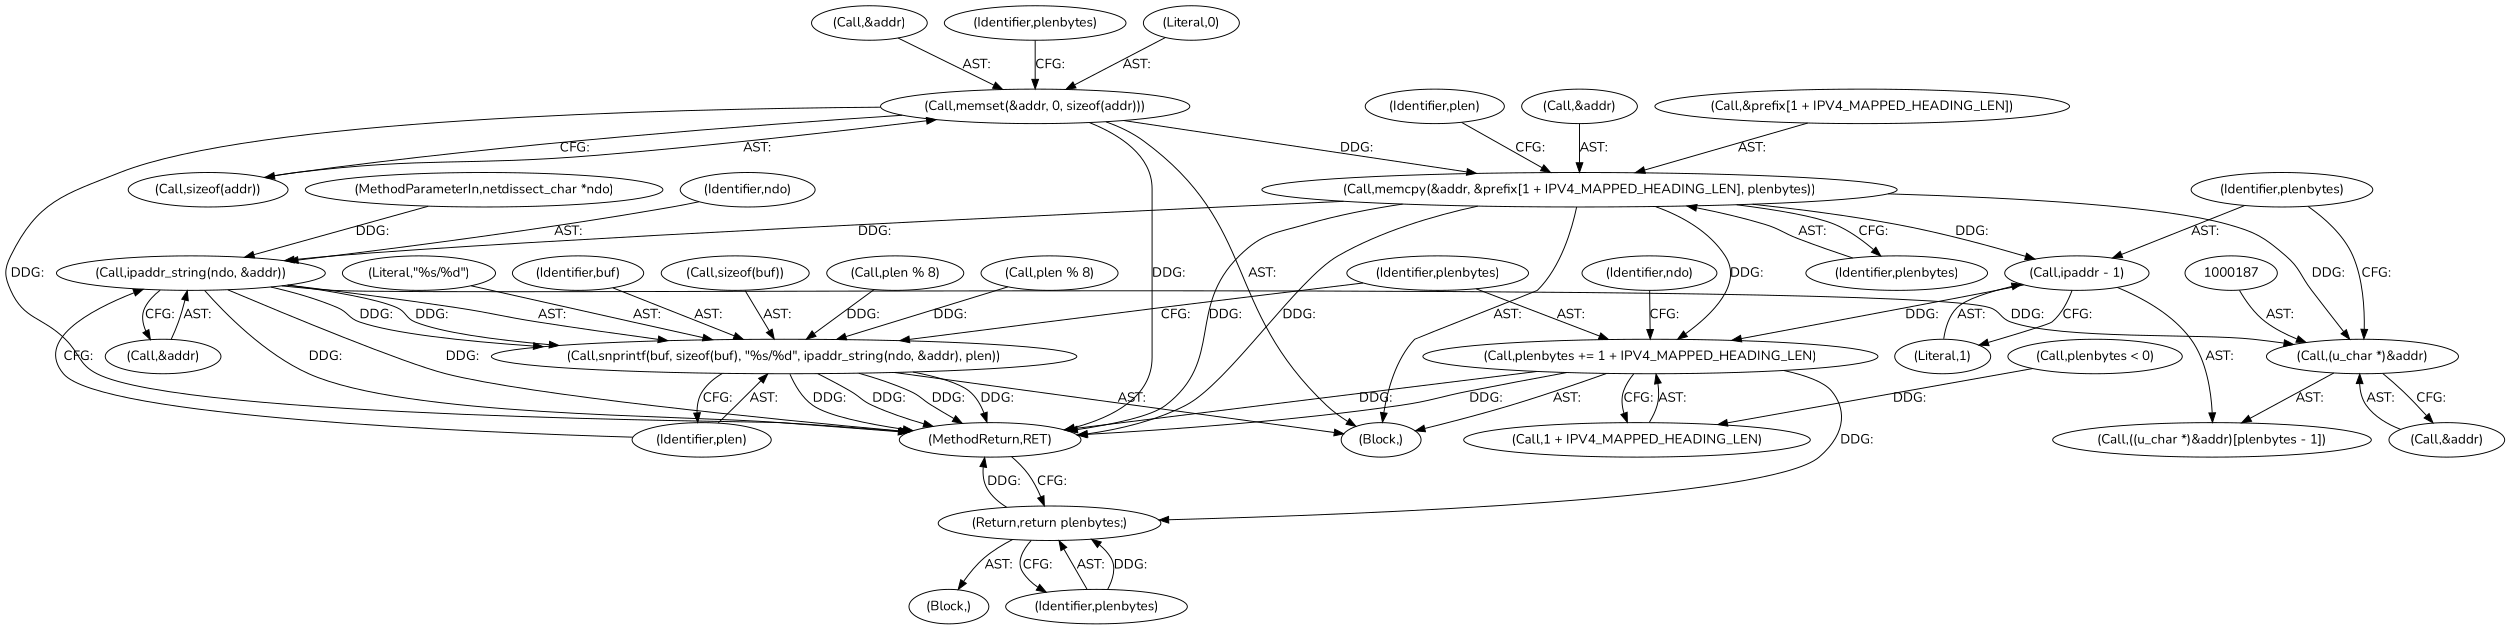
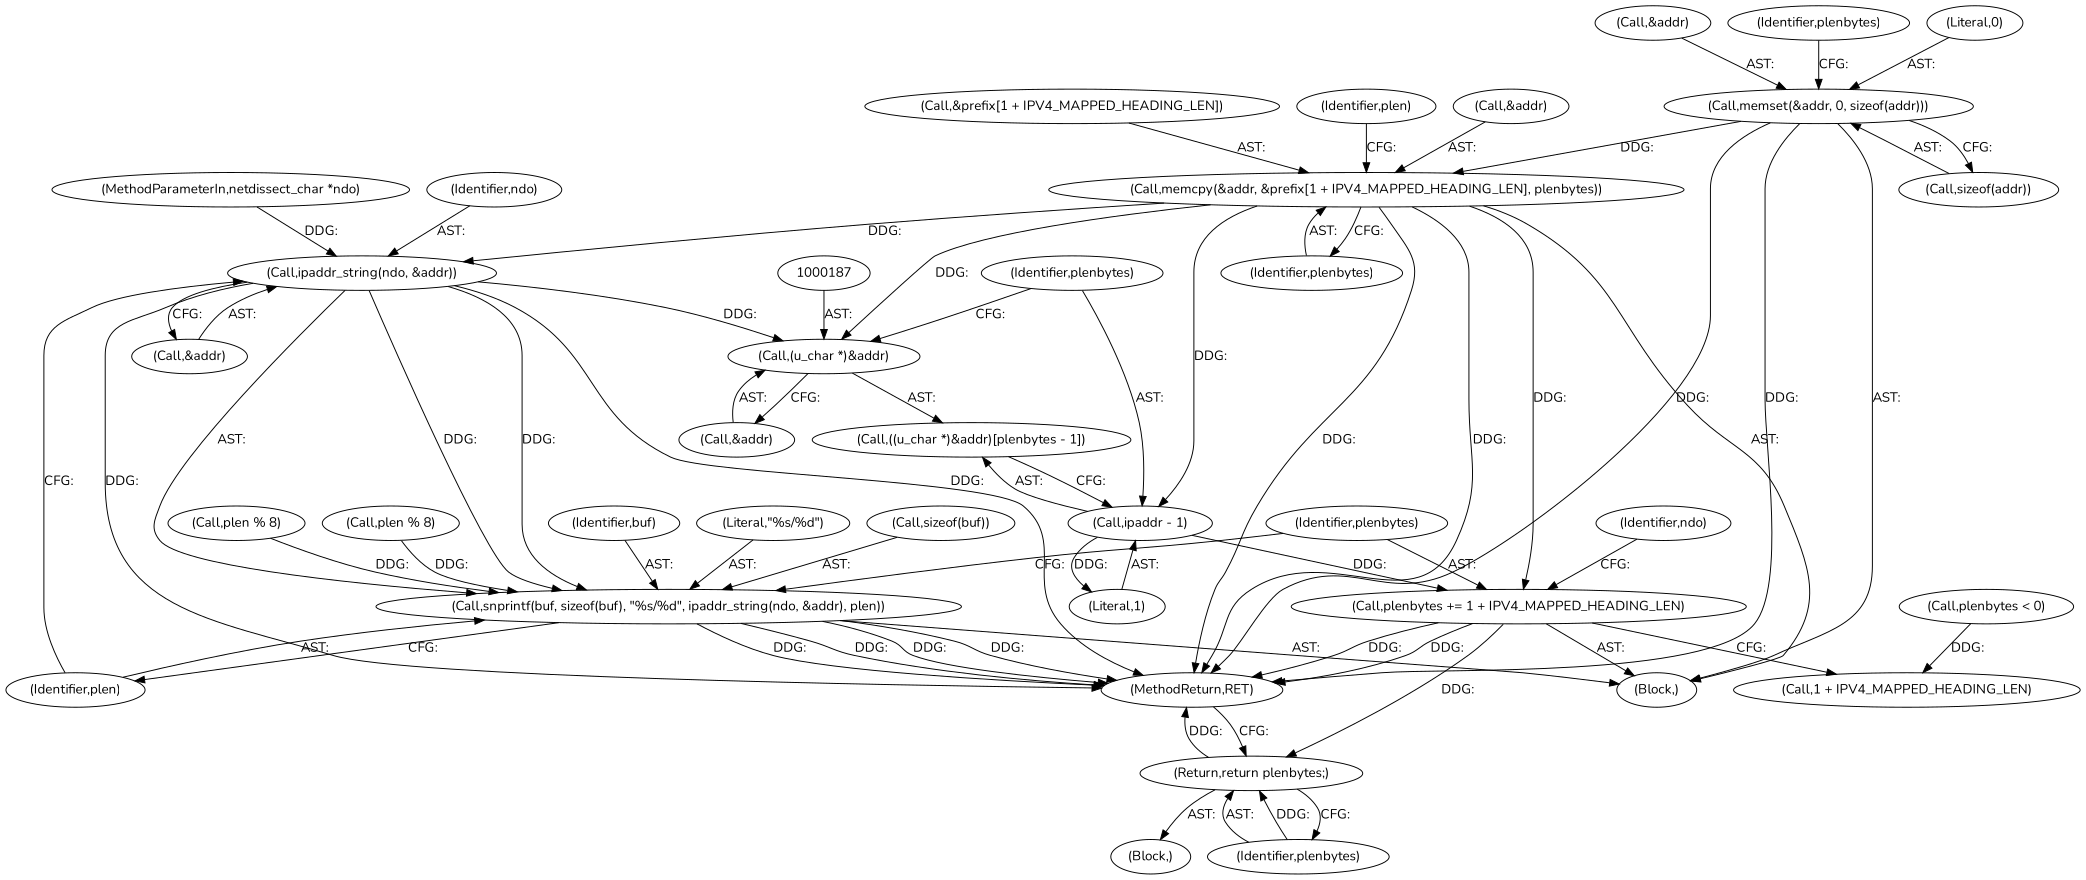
(2079, 315) -> (1093, 565)
(1658, 404) -> none
none -> (1057, 479)
